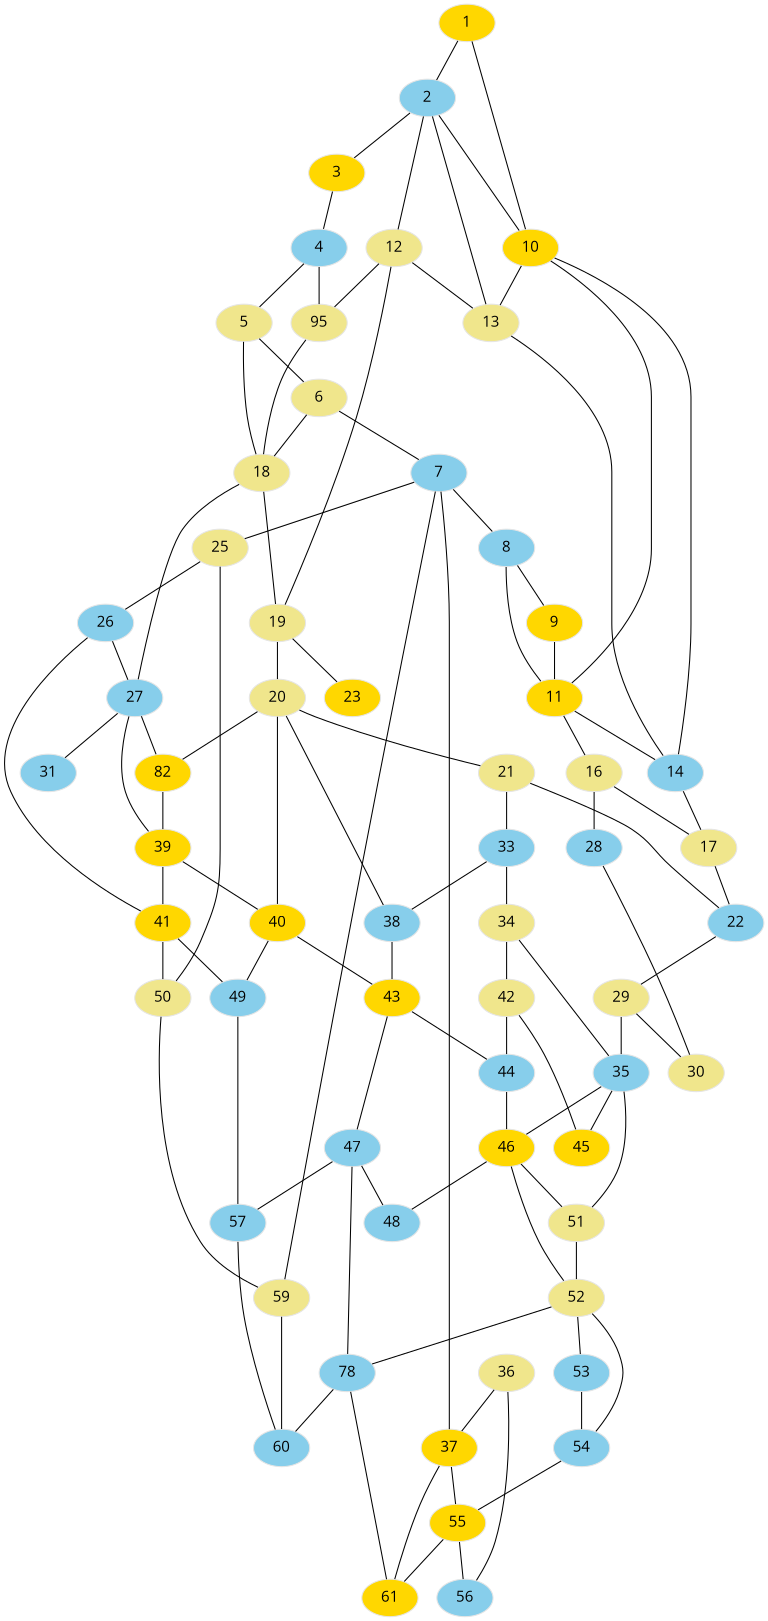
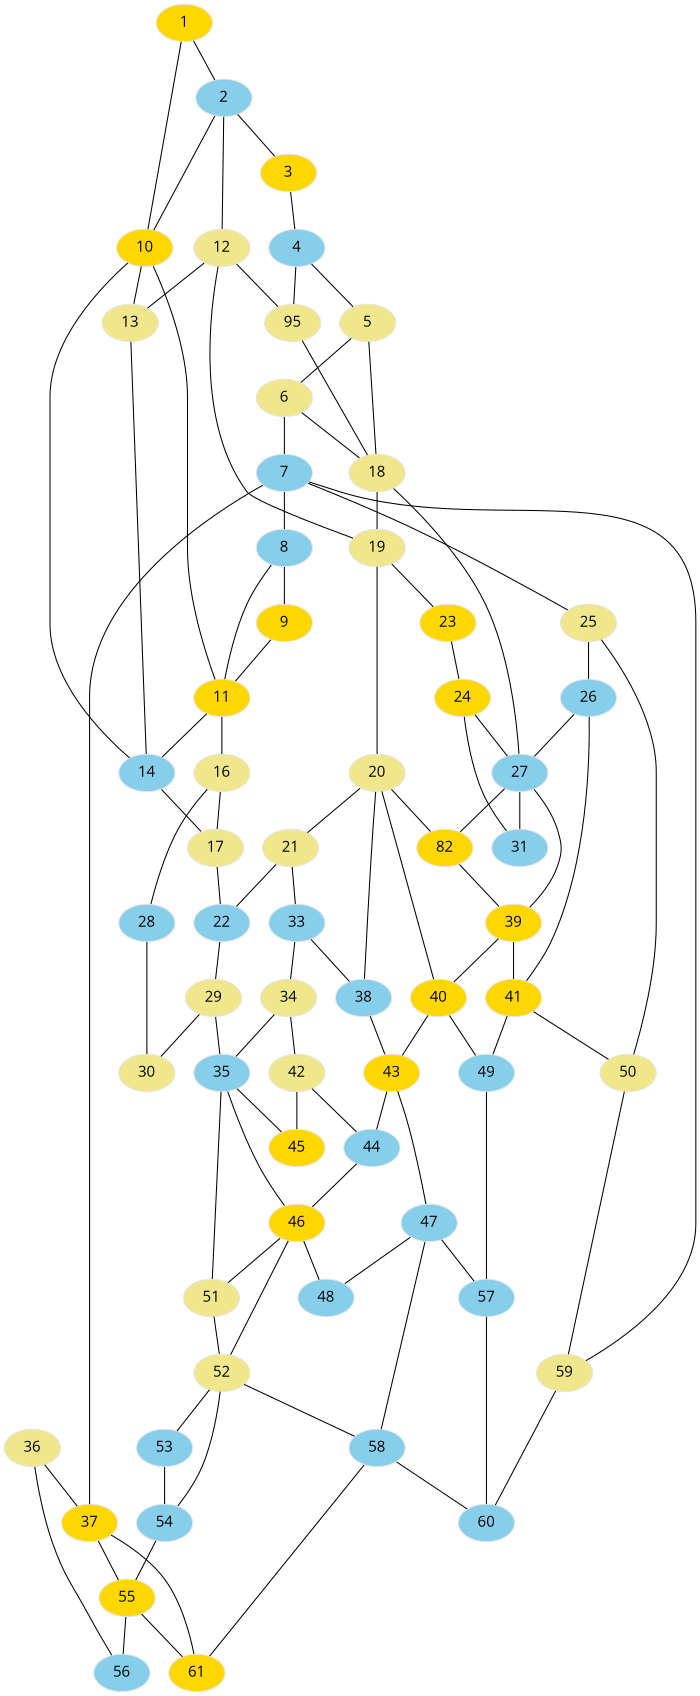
(459, 210) -> none
none -> (463, 698)
(347, 1373) -> (377, 1448)
